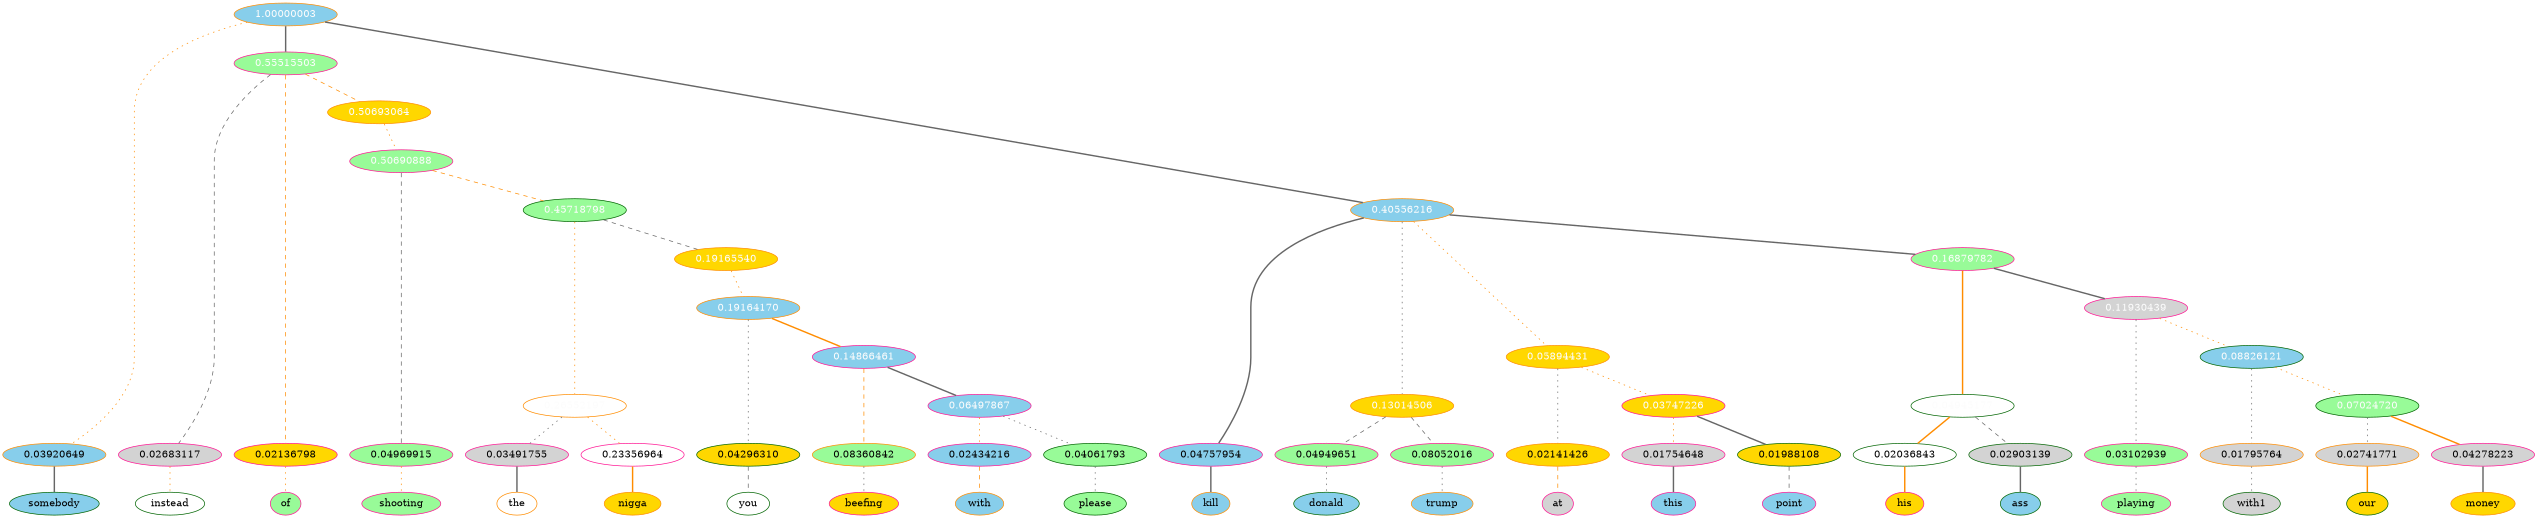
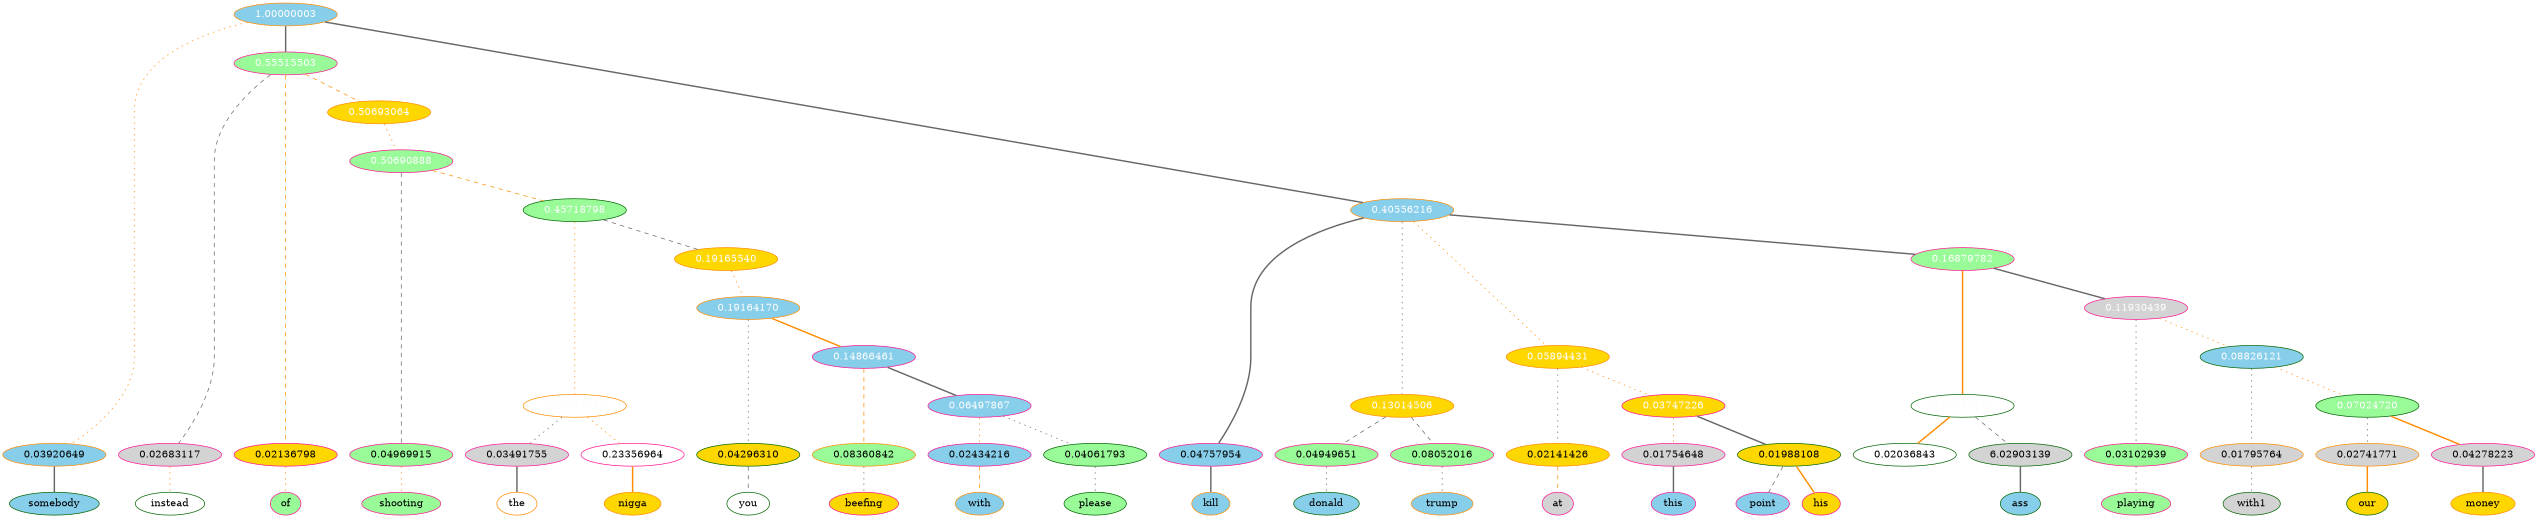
(2020, 455) -> (2020, 455)
(1905, 479) -> (1805, 480)
